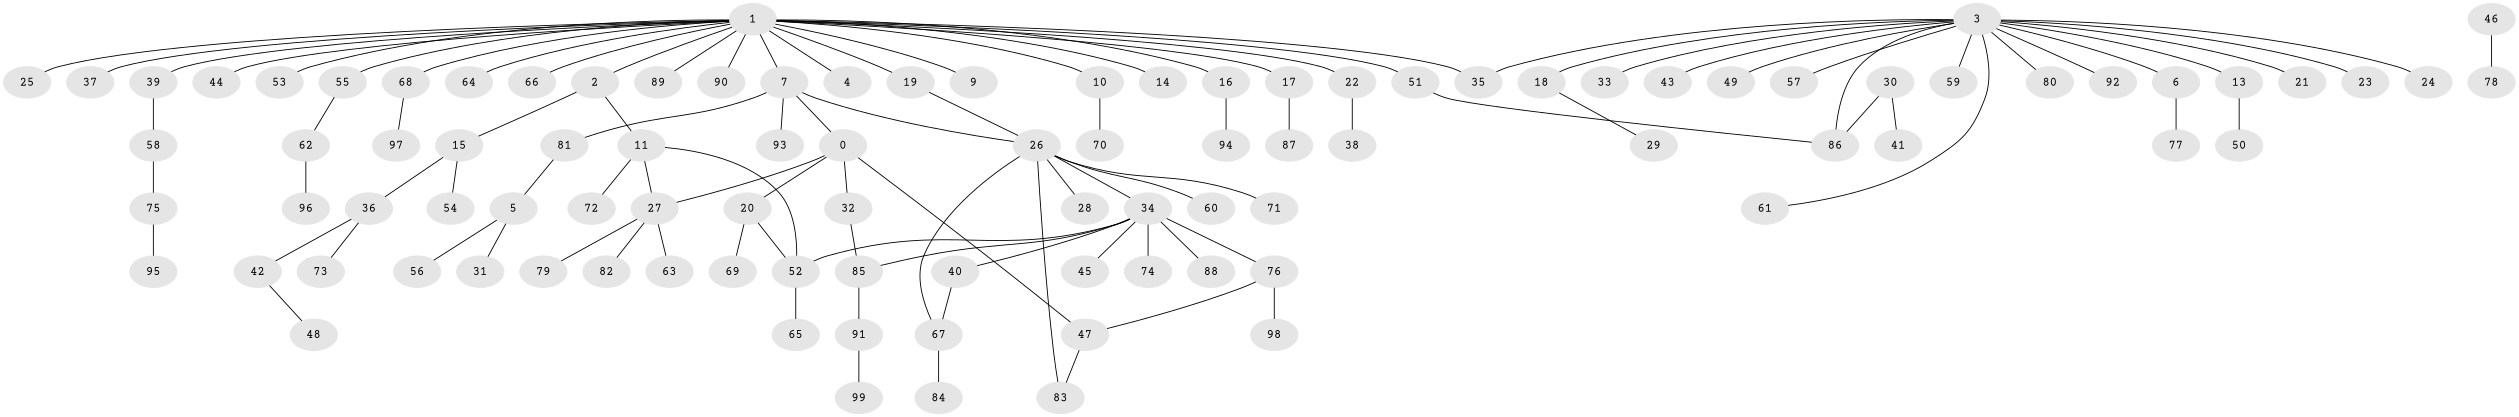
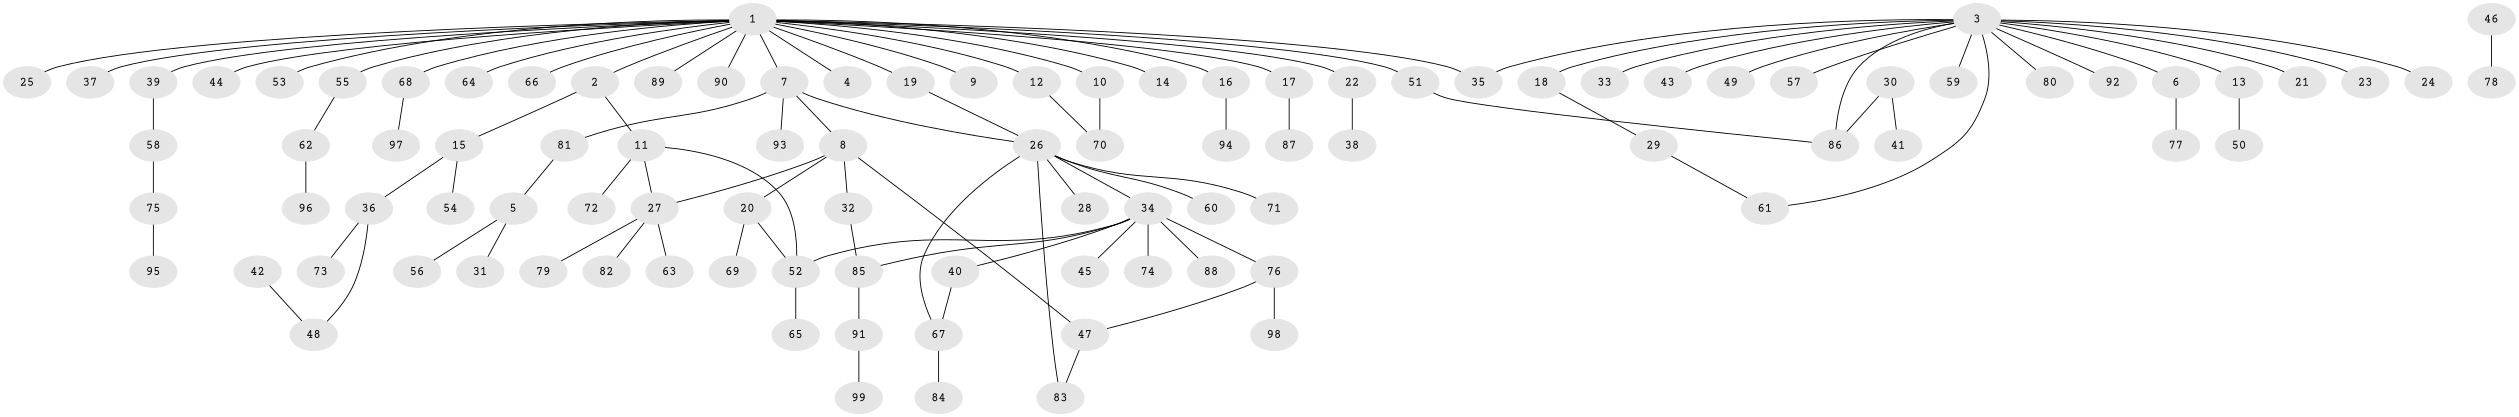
none -> (1037, 82)
(843, 145) -> (843, 145)
none -> (1709, 177)
(313, 240) -> (357, 277)
